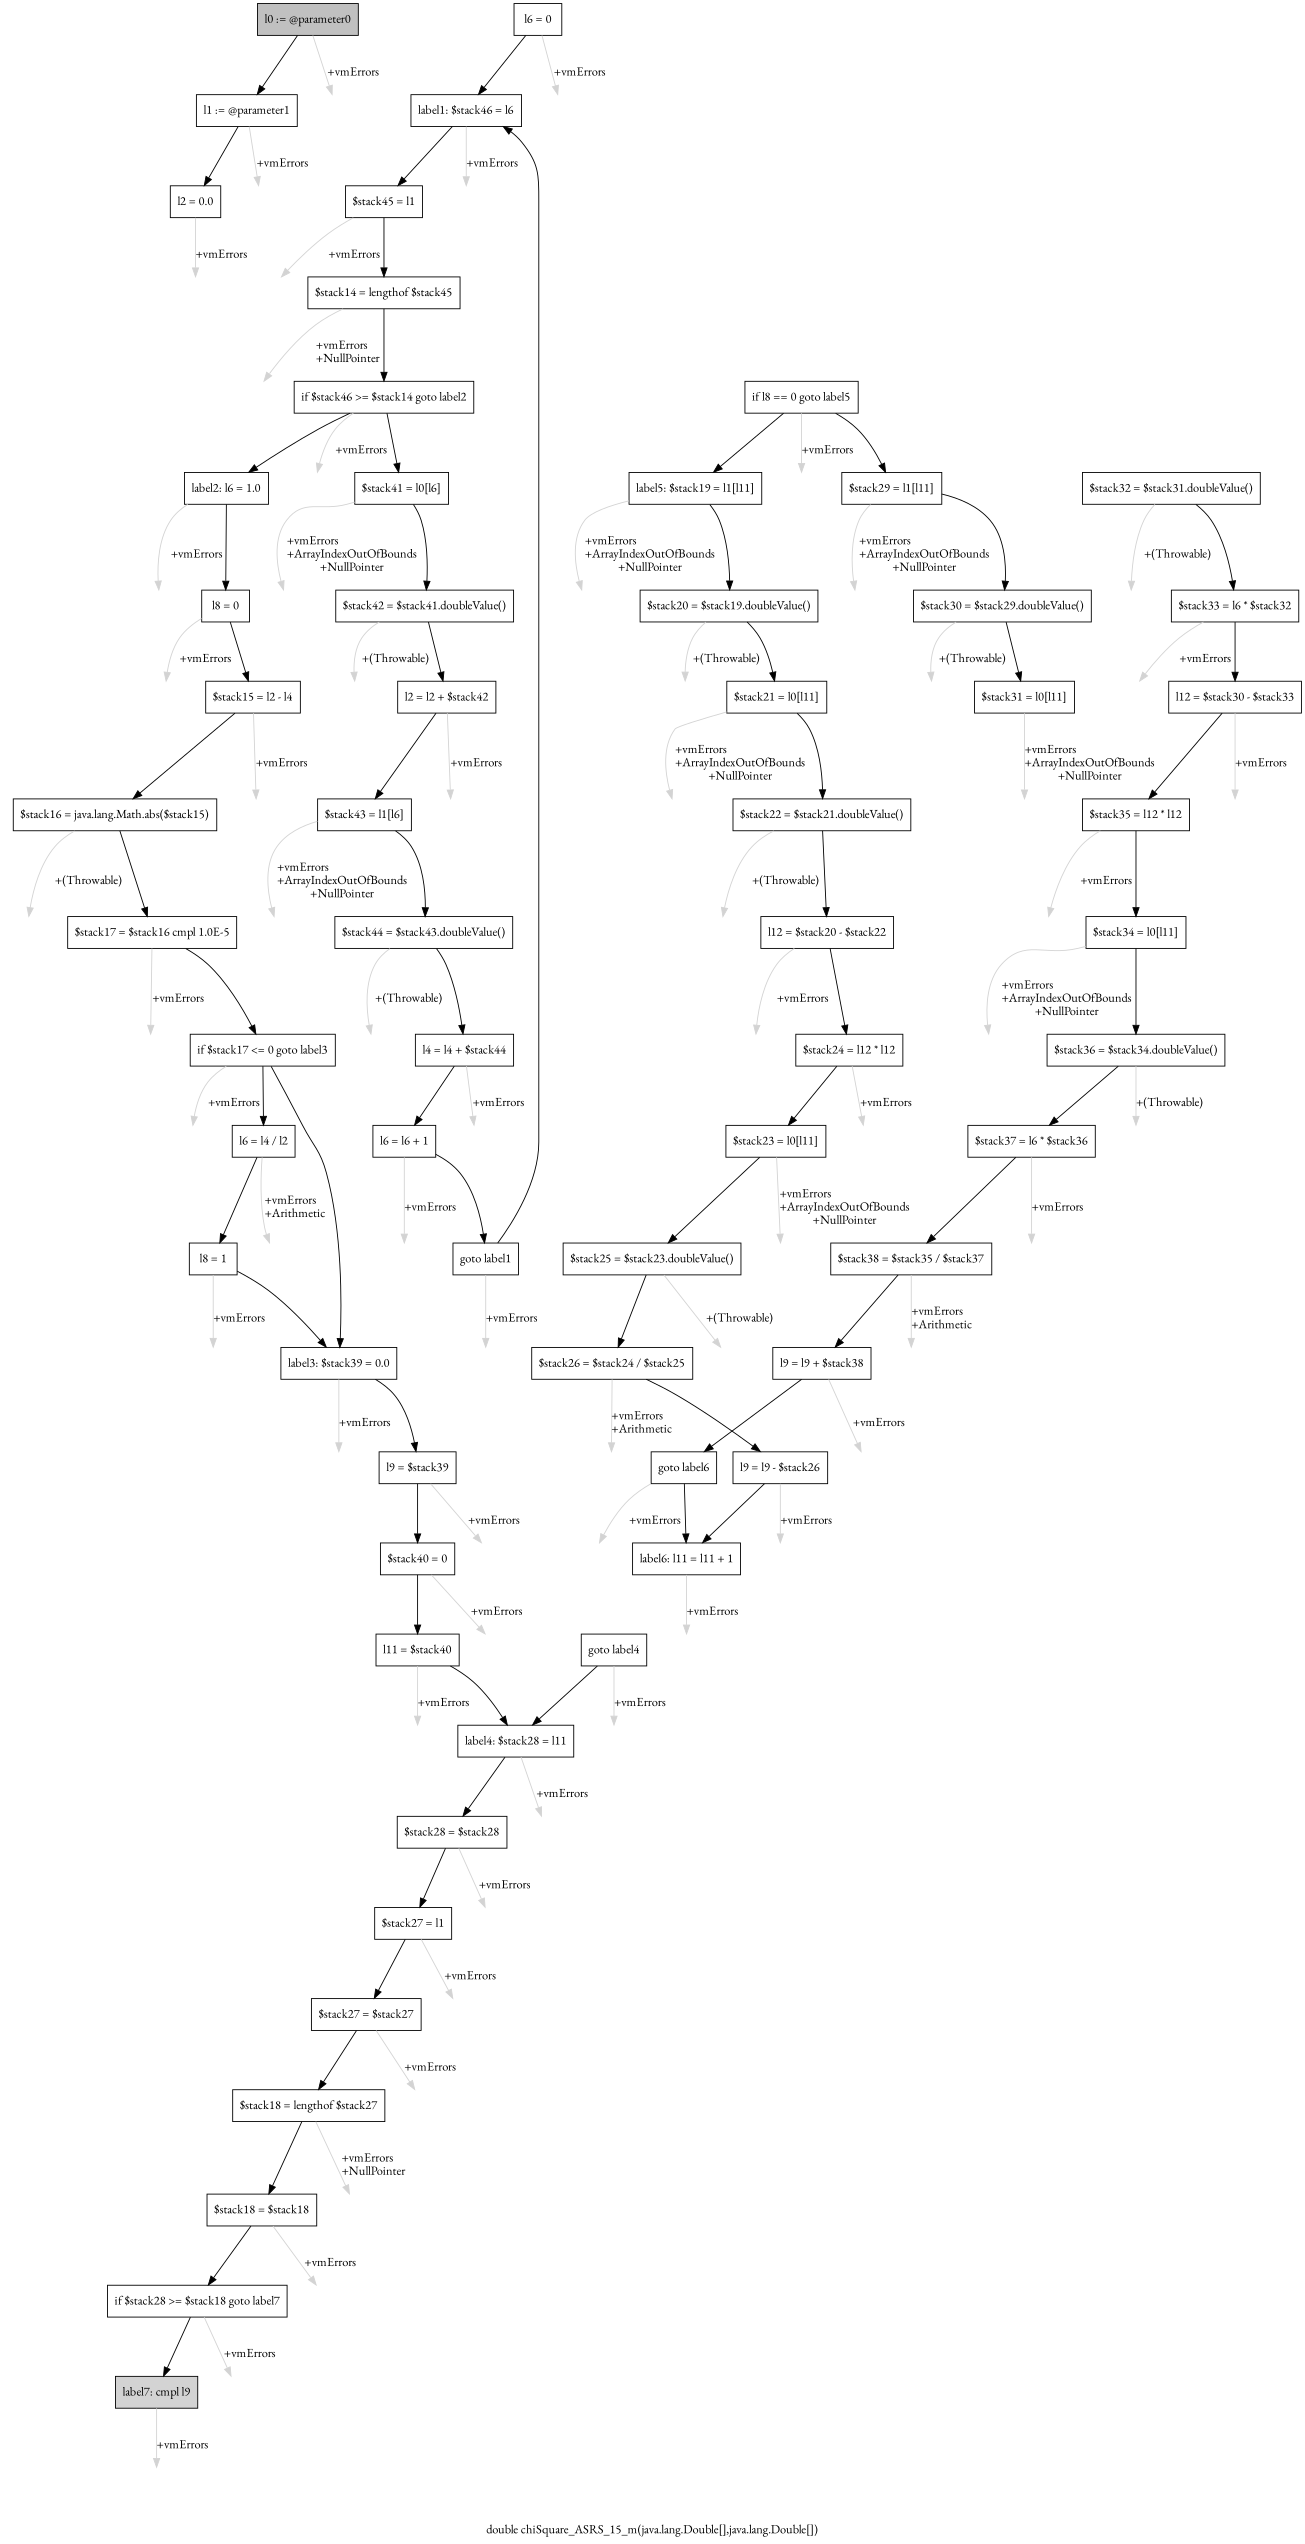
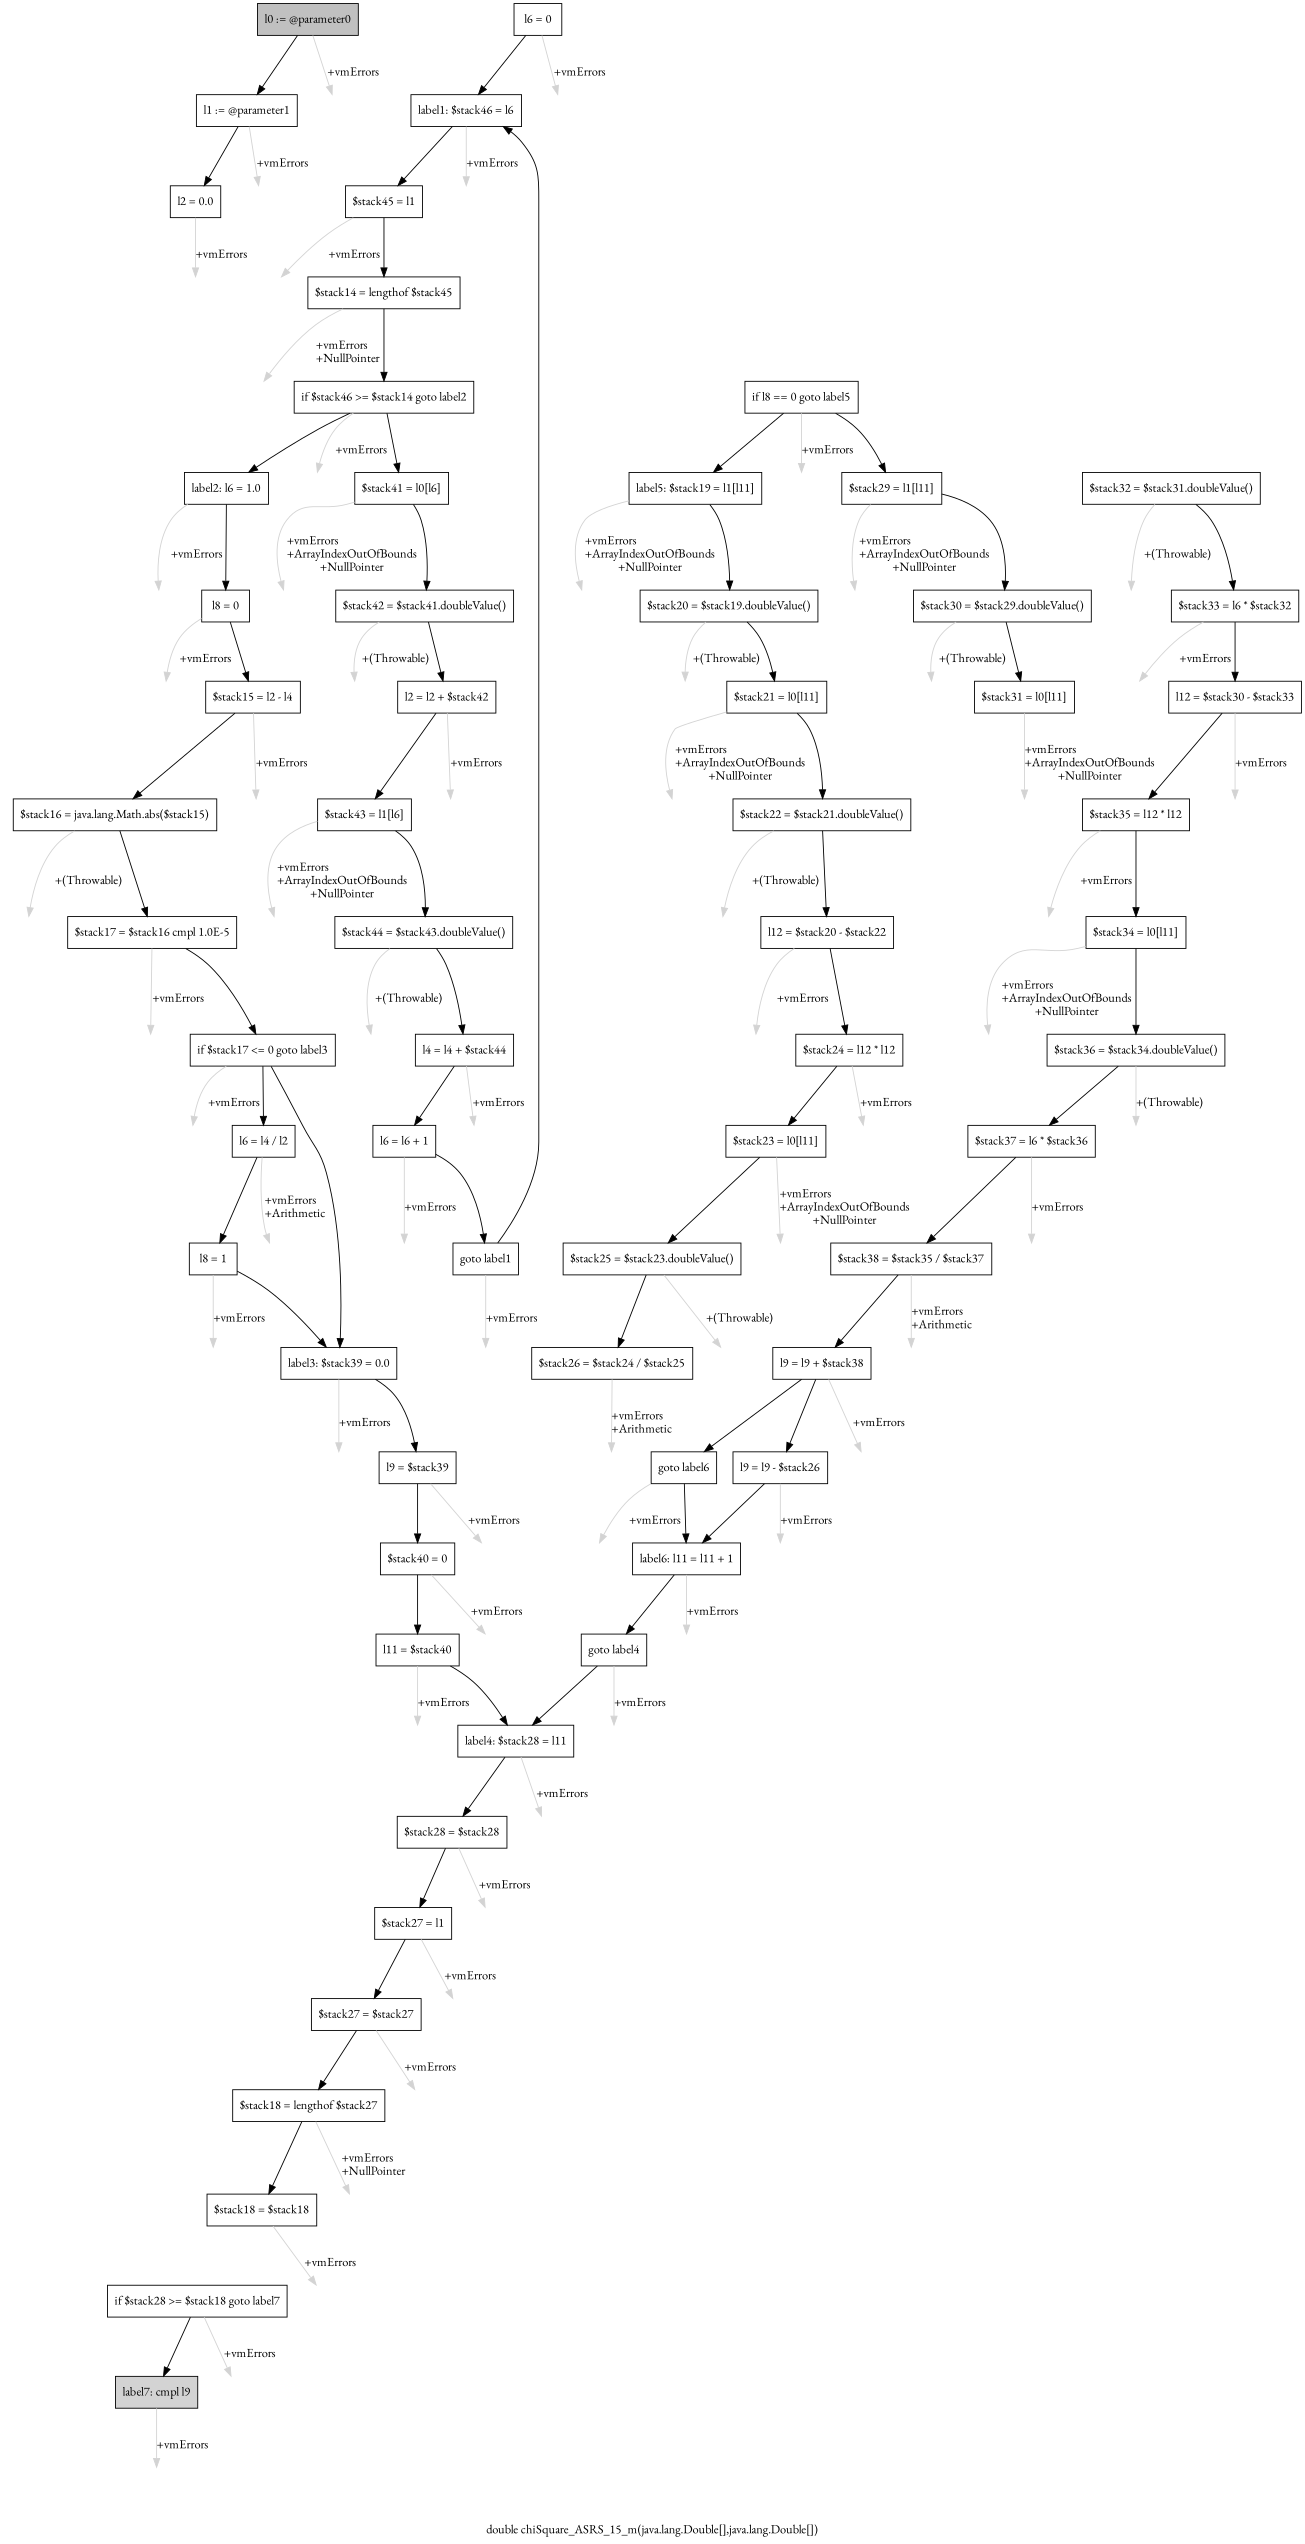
(701, 1410) -> (803, 1411)
none -> (653, 1601)
(232, 2252) -> none
